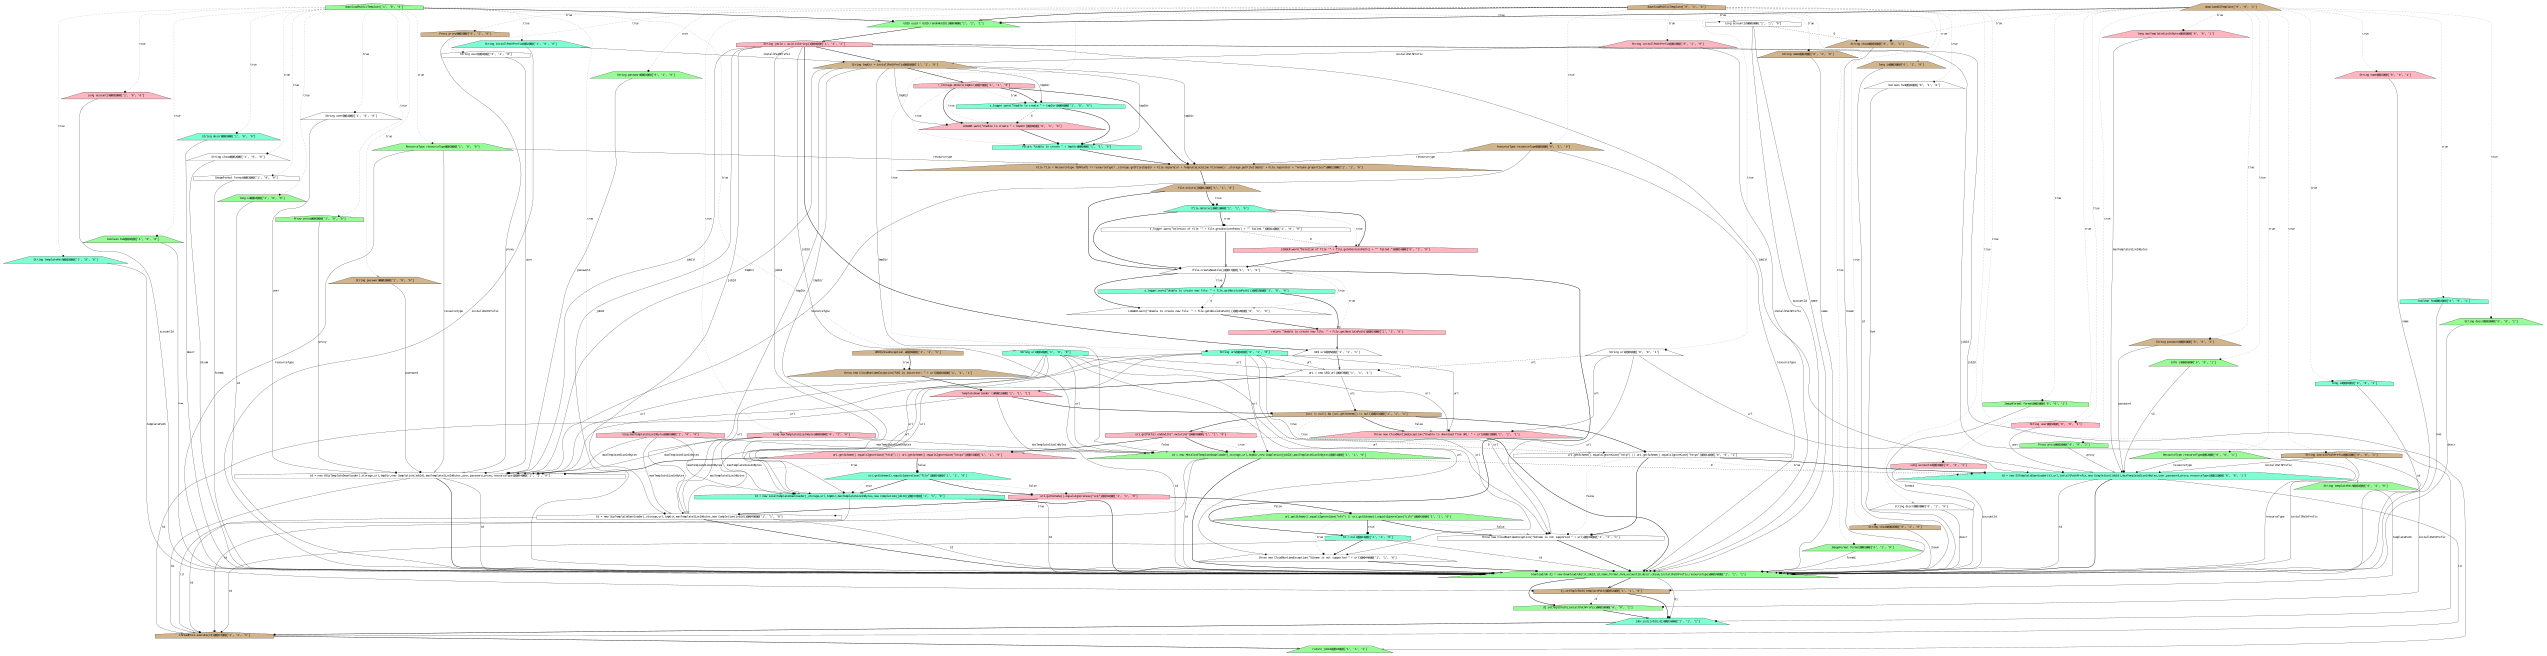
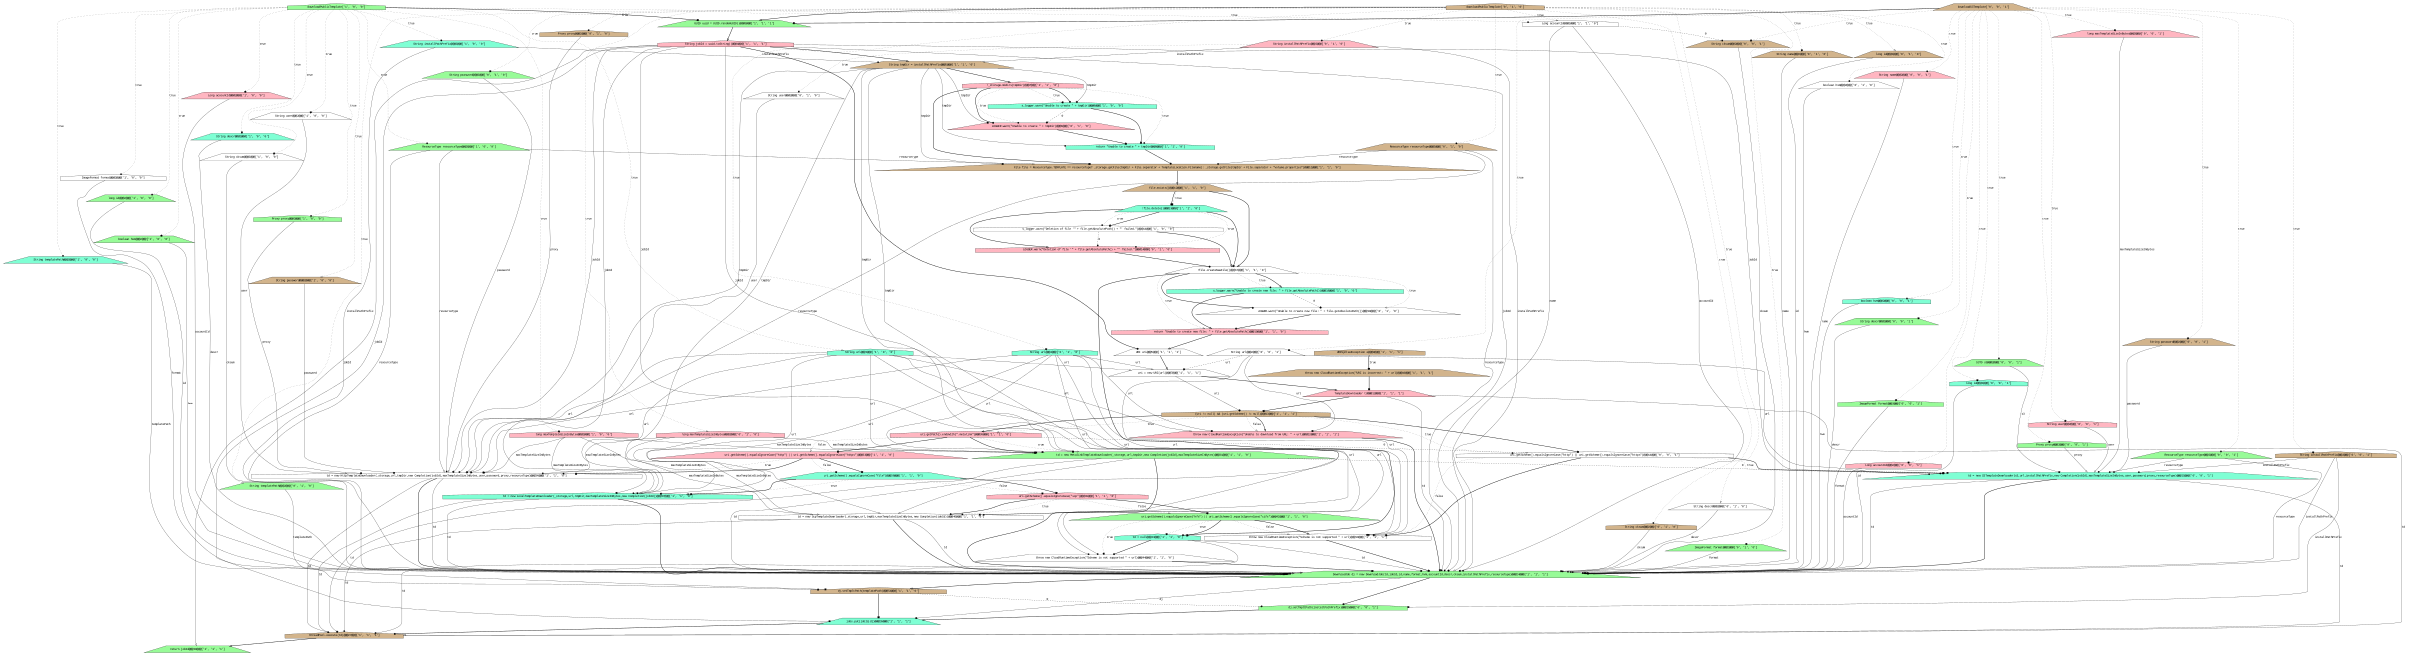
(1027, 9) -> (1009, 49)
(486, 54) -> (794, 96)
